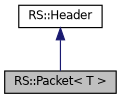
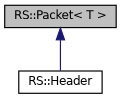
(60, 55) -> (60, 55)
